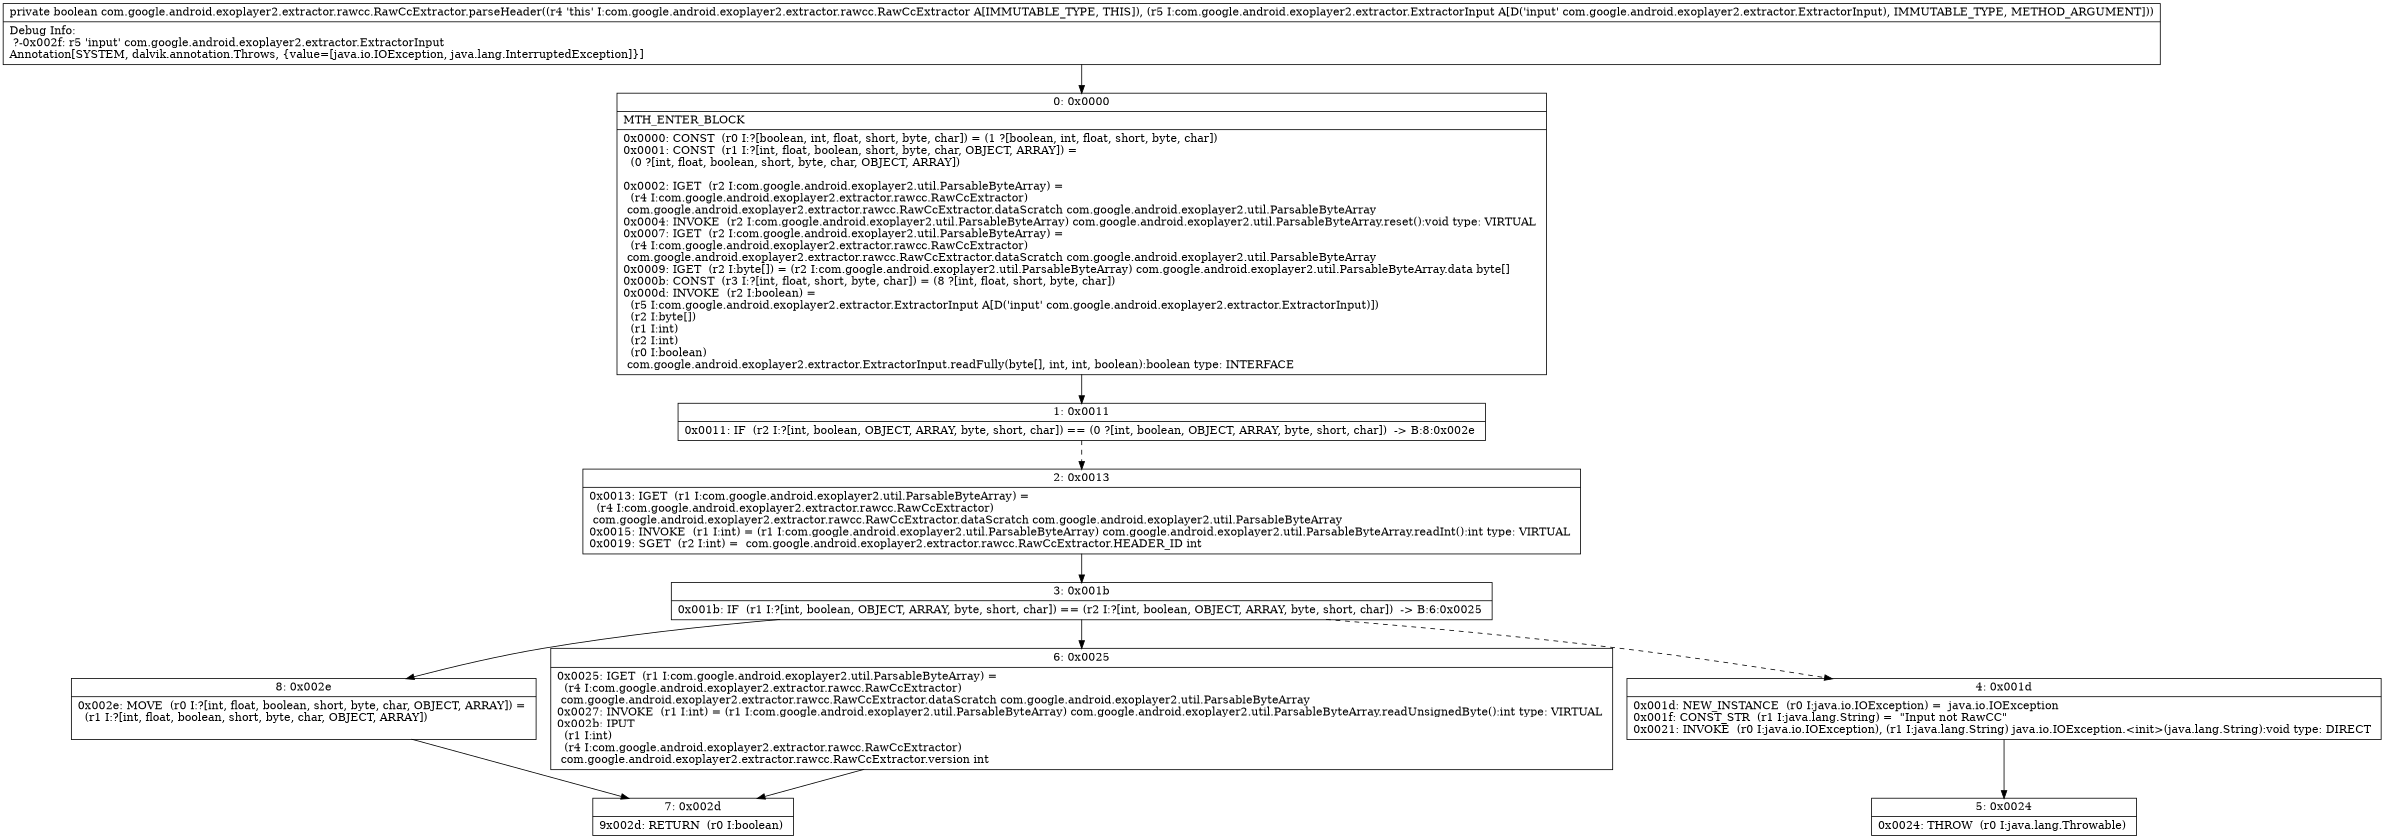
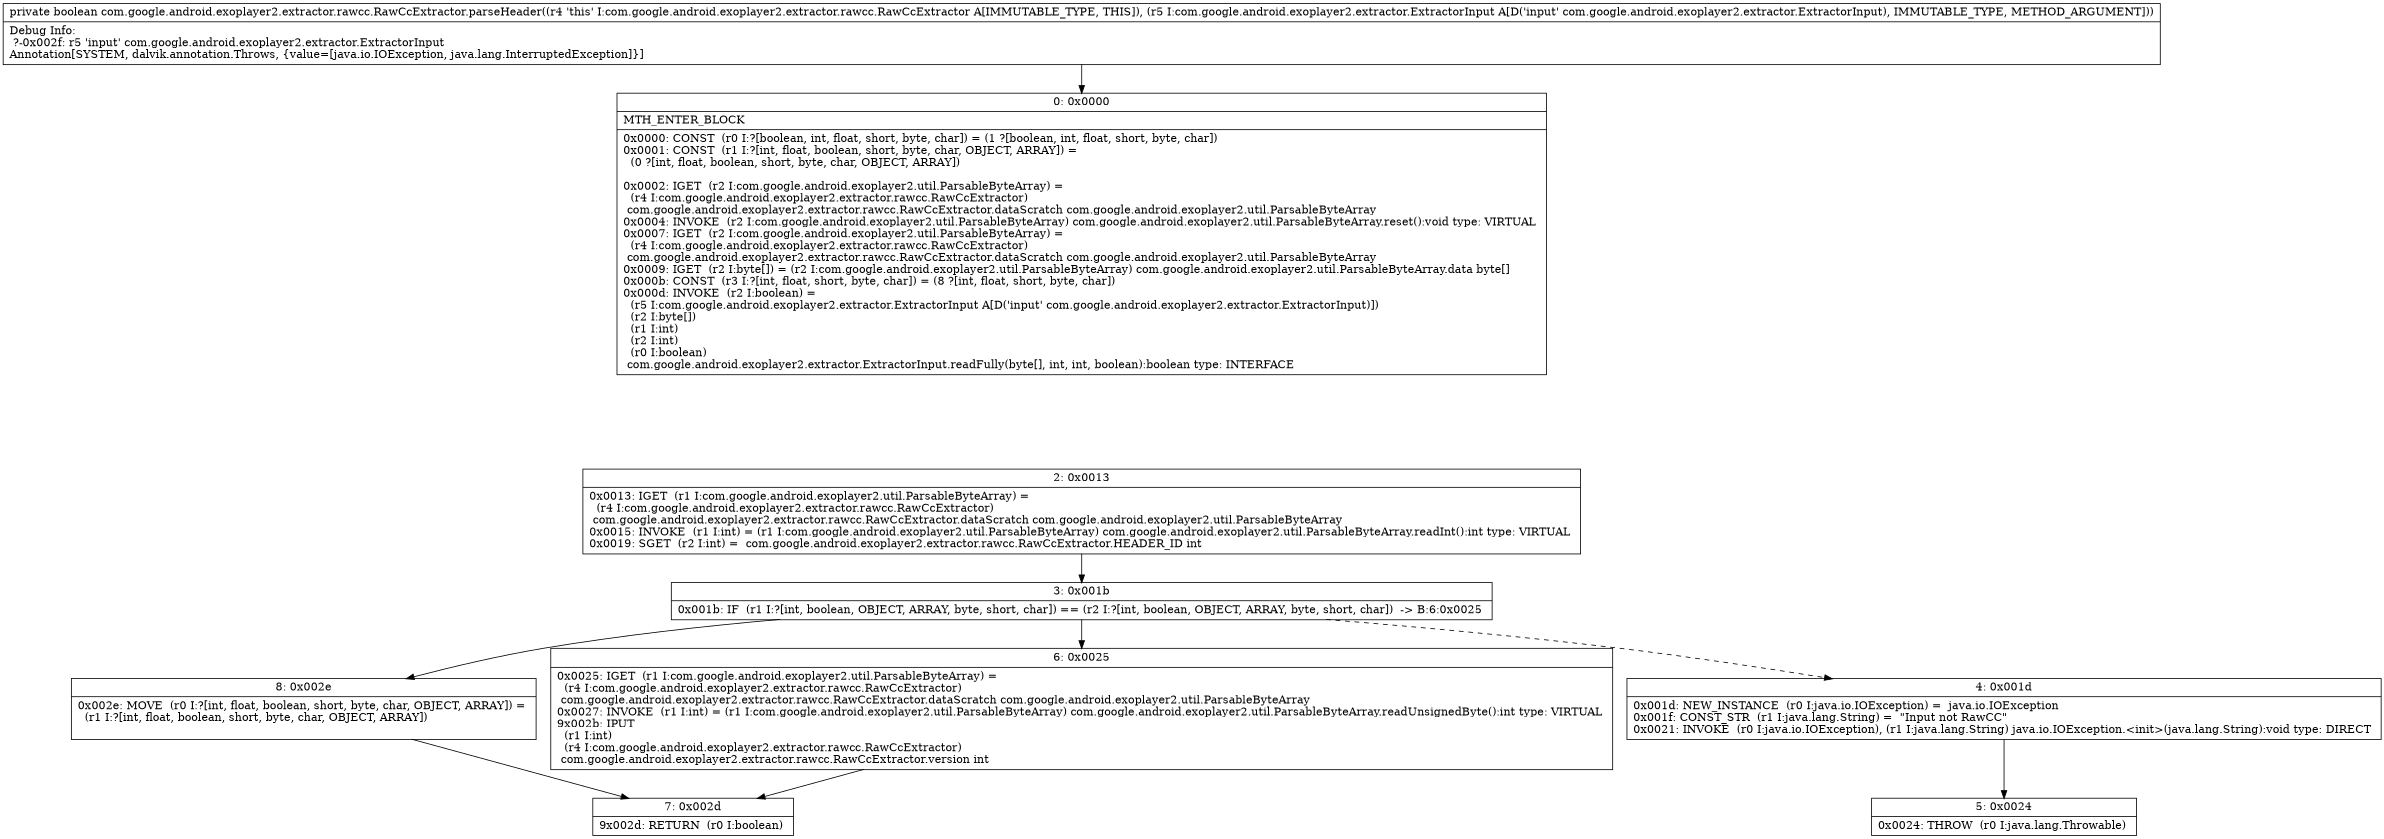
(1082, 422) -> none
(600, 724) -> (600, 724)
